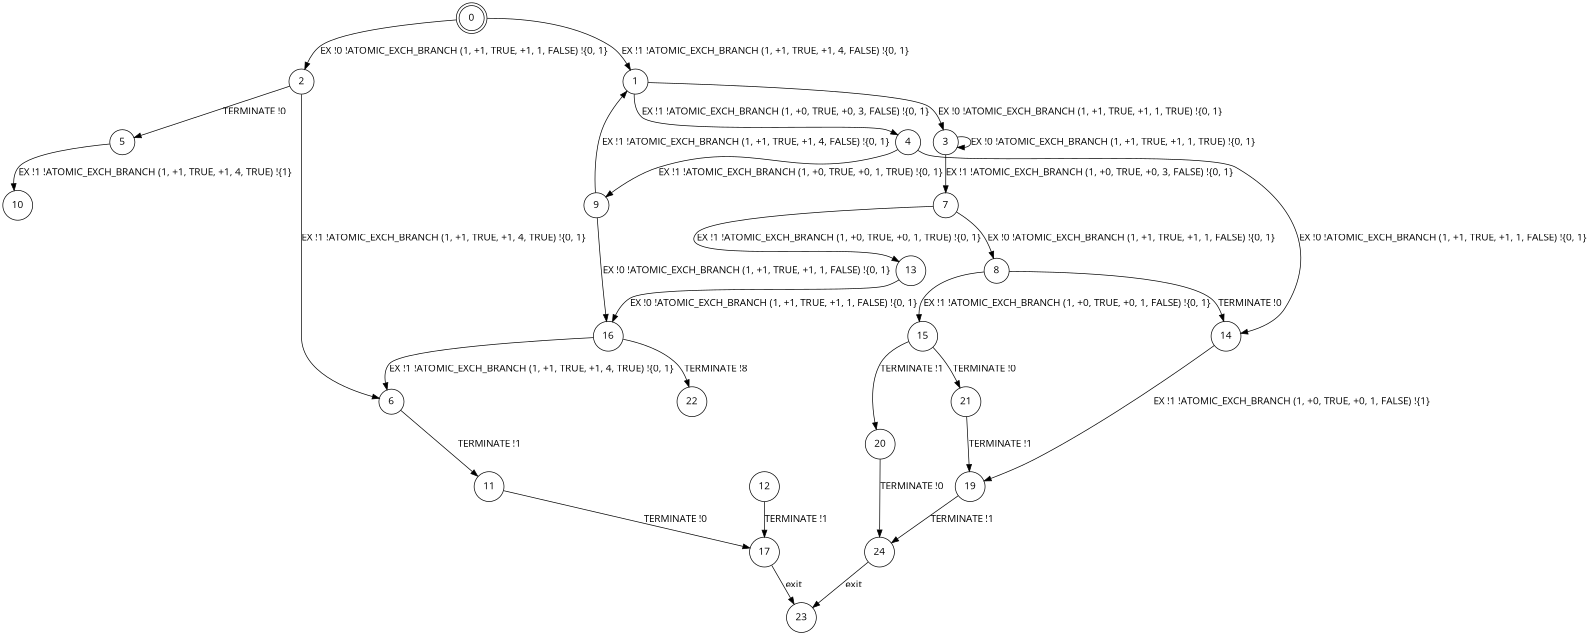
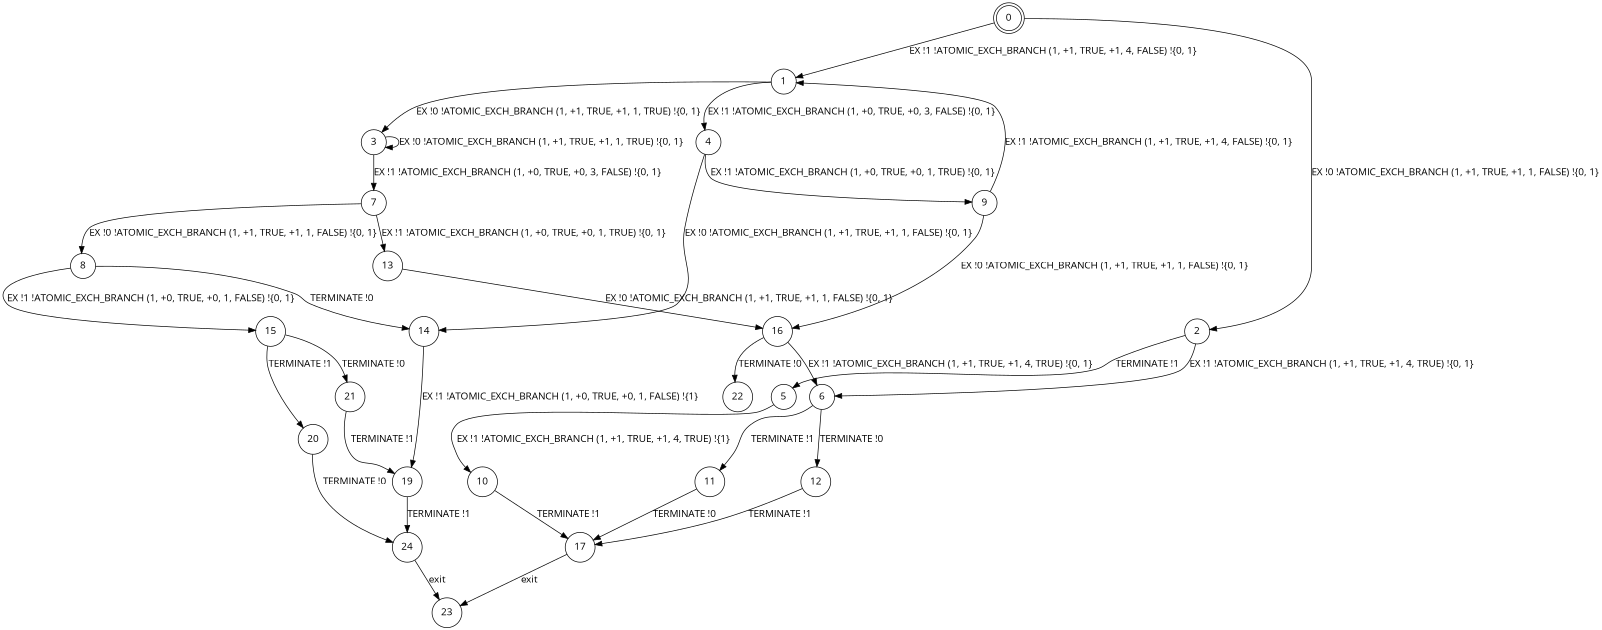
(254, 112) -> (1147, 364)
(716, 369) -> (770, 364)
none -> (819, 435)
none -> (528, 513)
